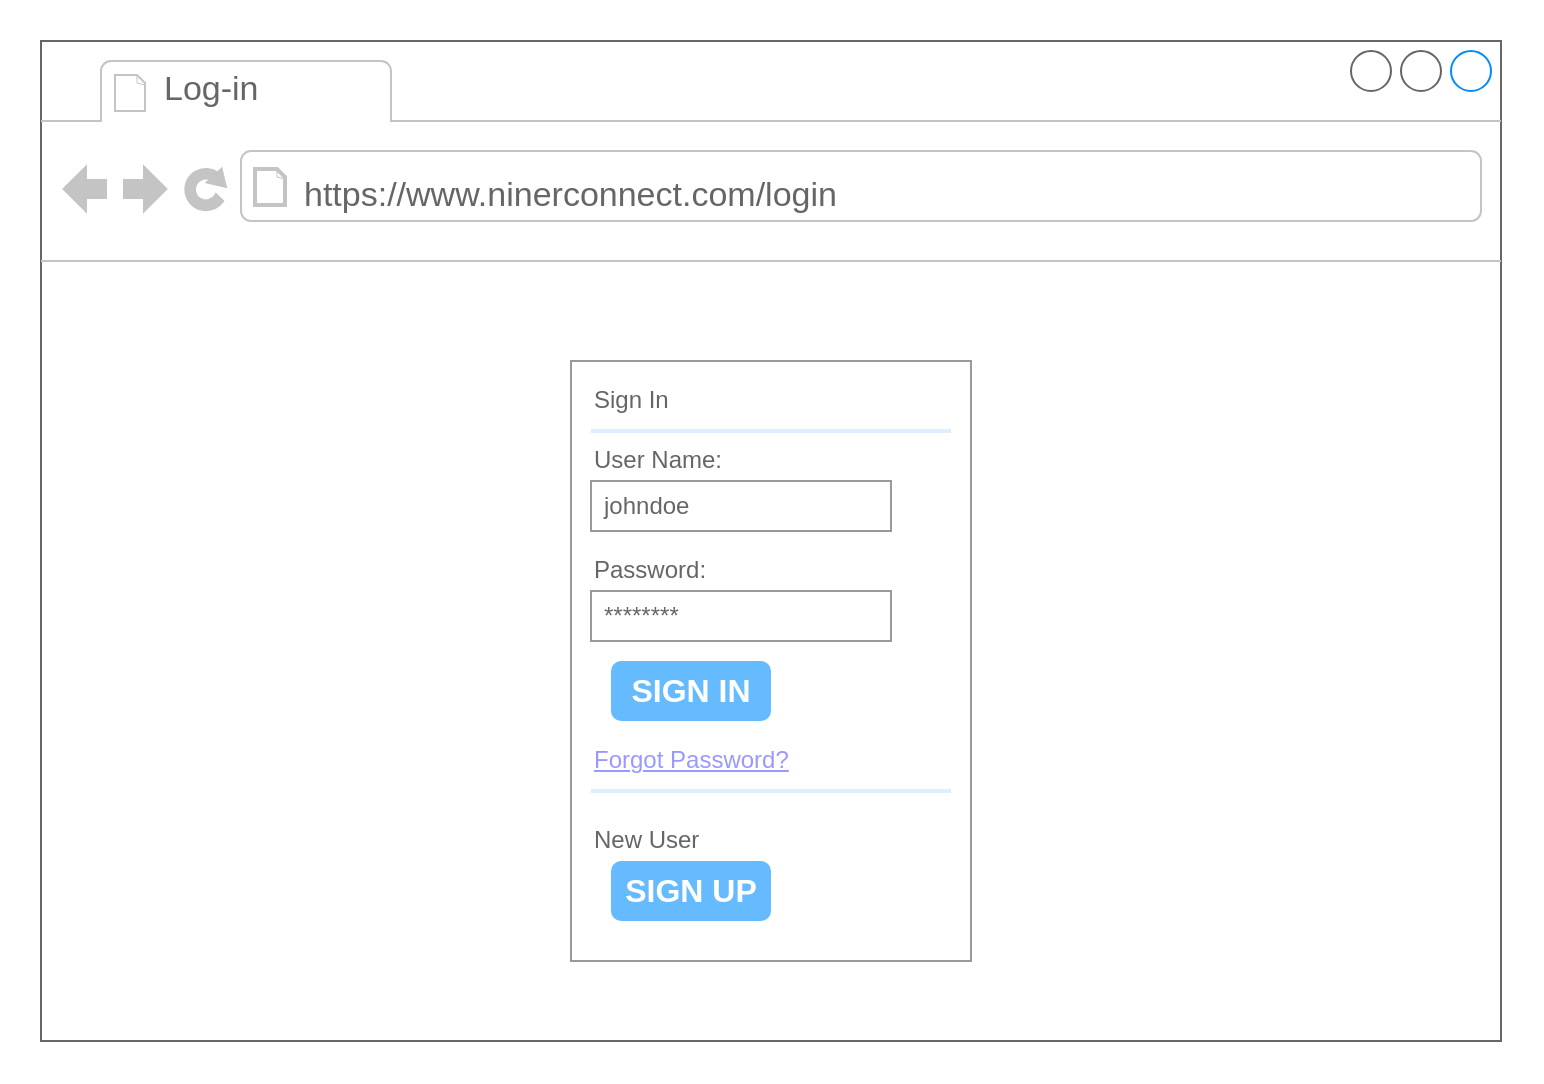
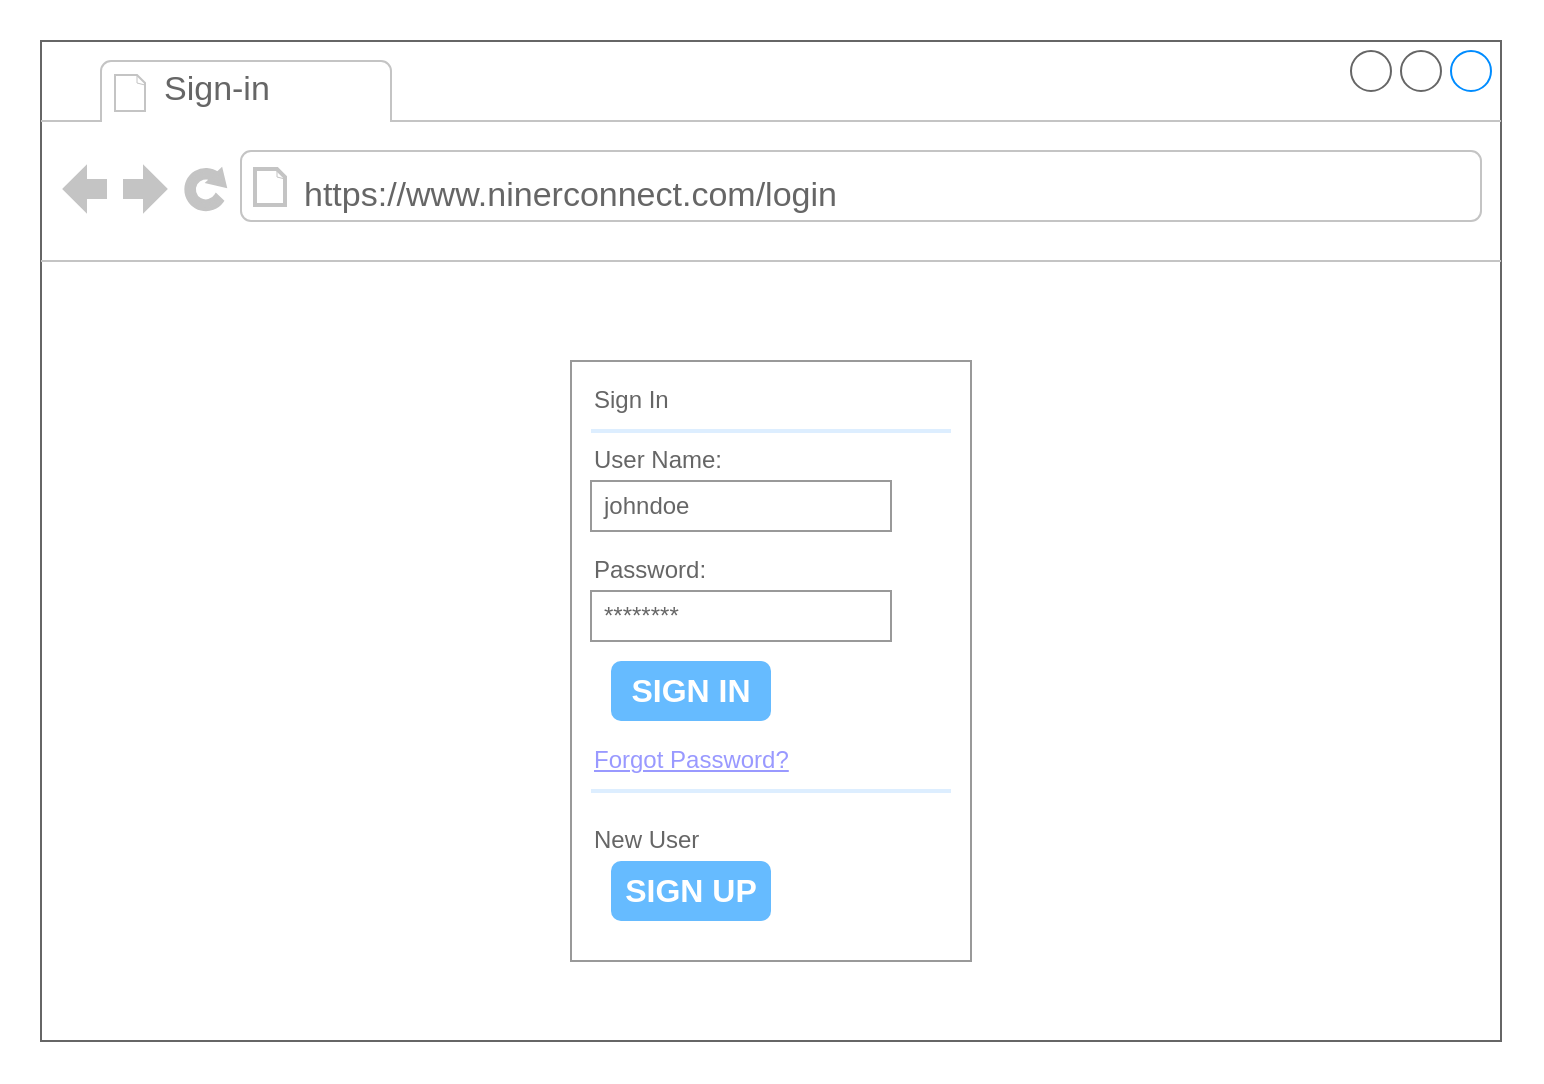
(218, 91) -> (223, 91)
